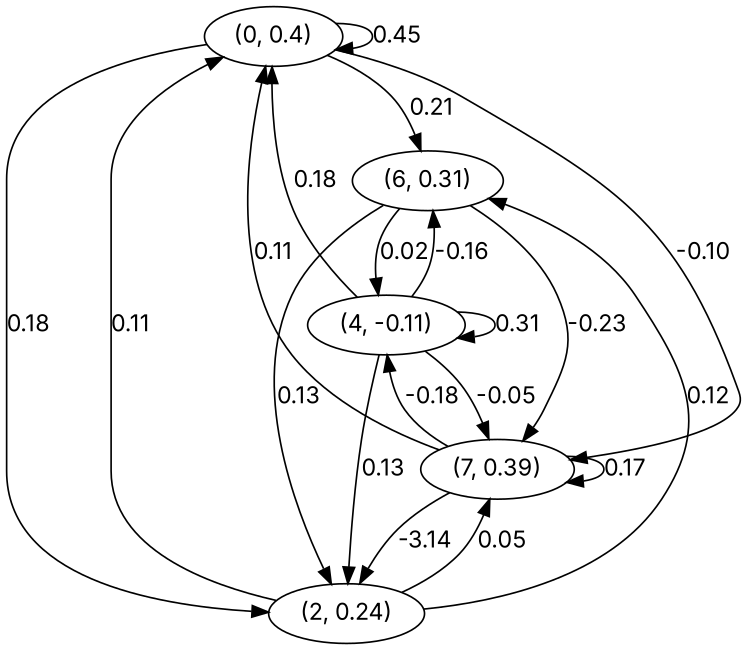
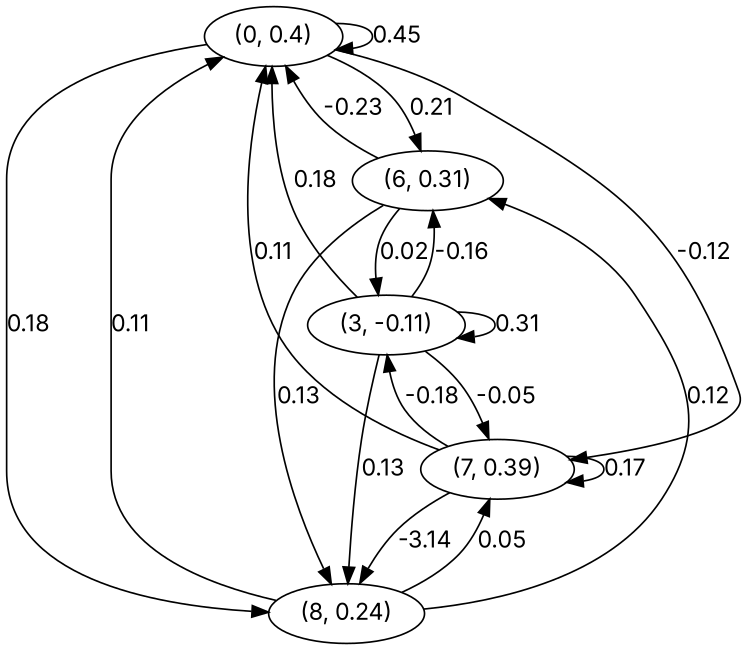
(704, 253) -> (704, 253)
(560, 302) -> (329, 127)
(386, 325) -> (386, 325)
(347, 614) -> (347, 614)
